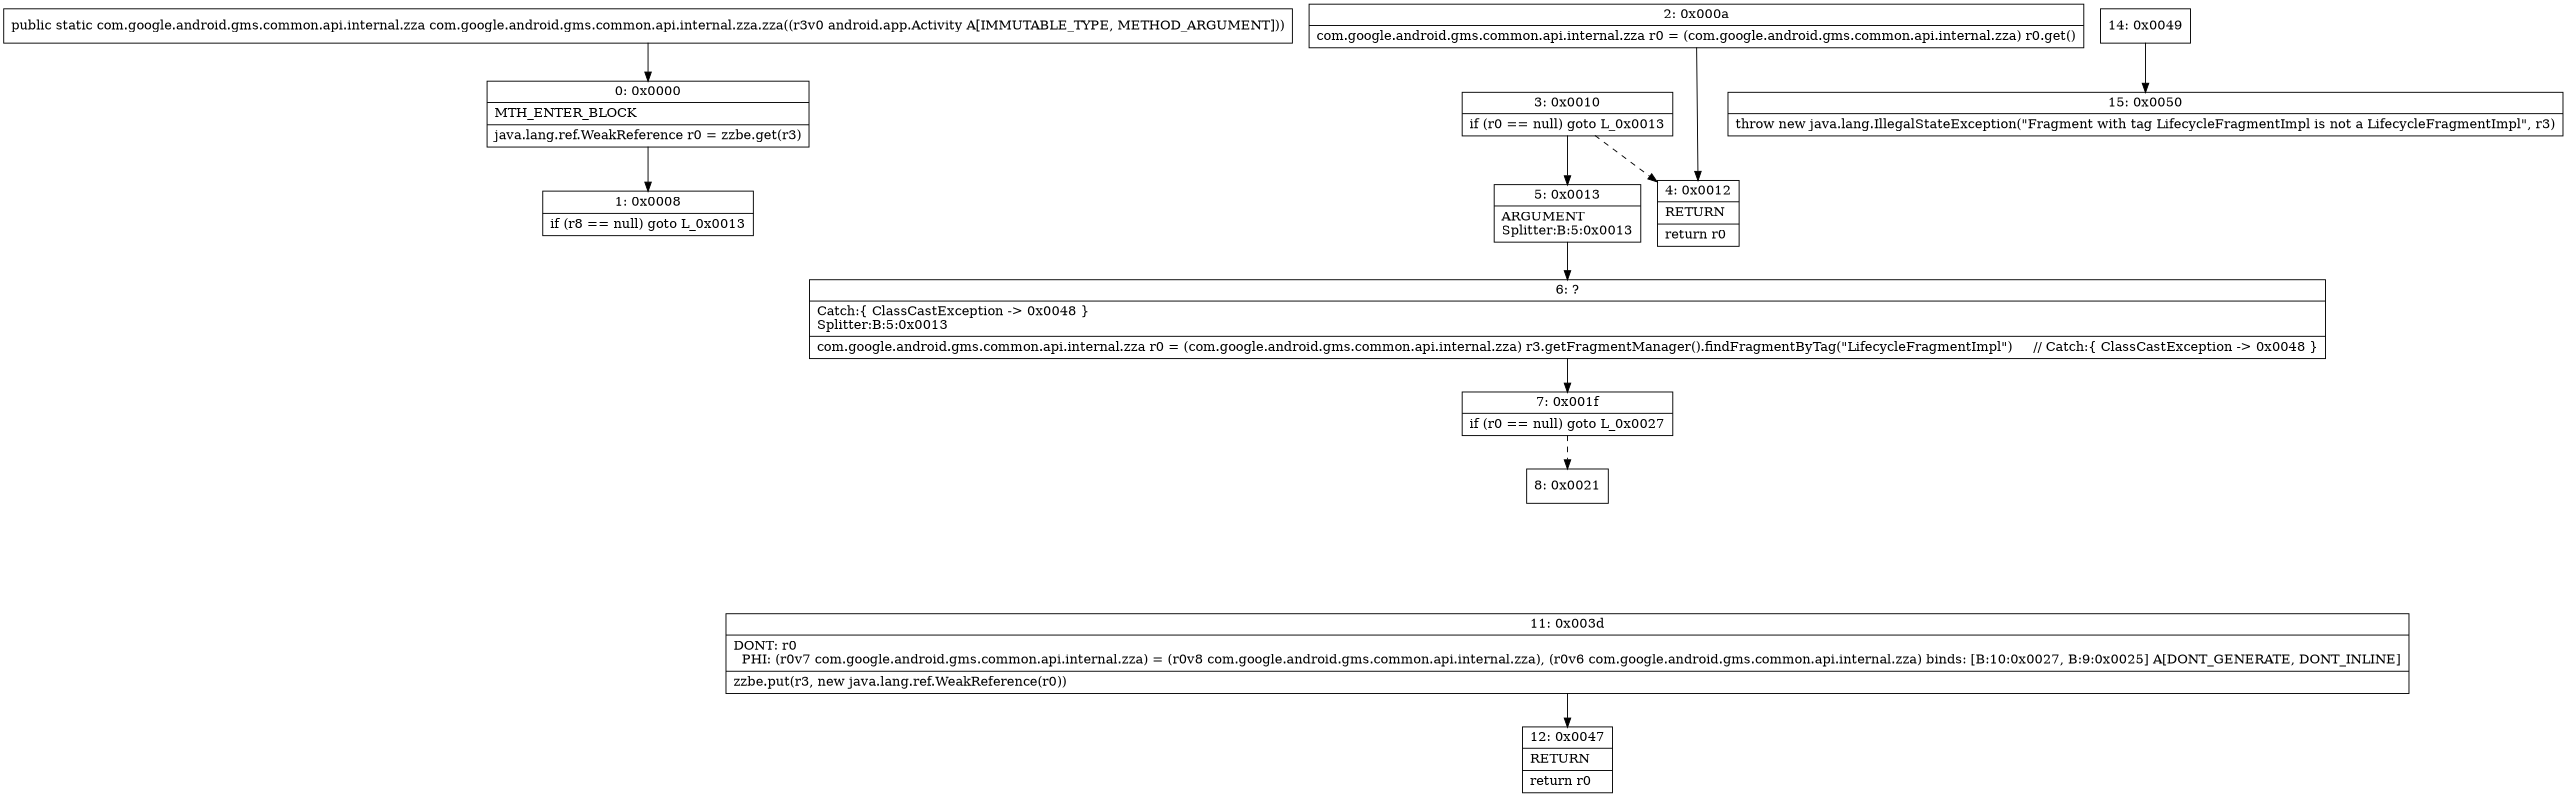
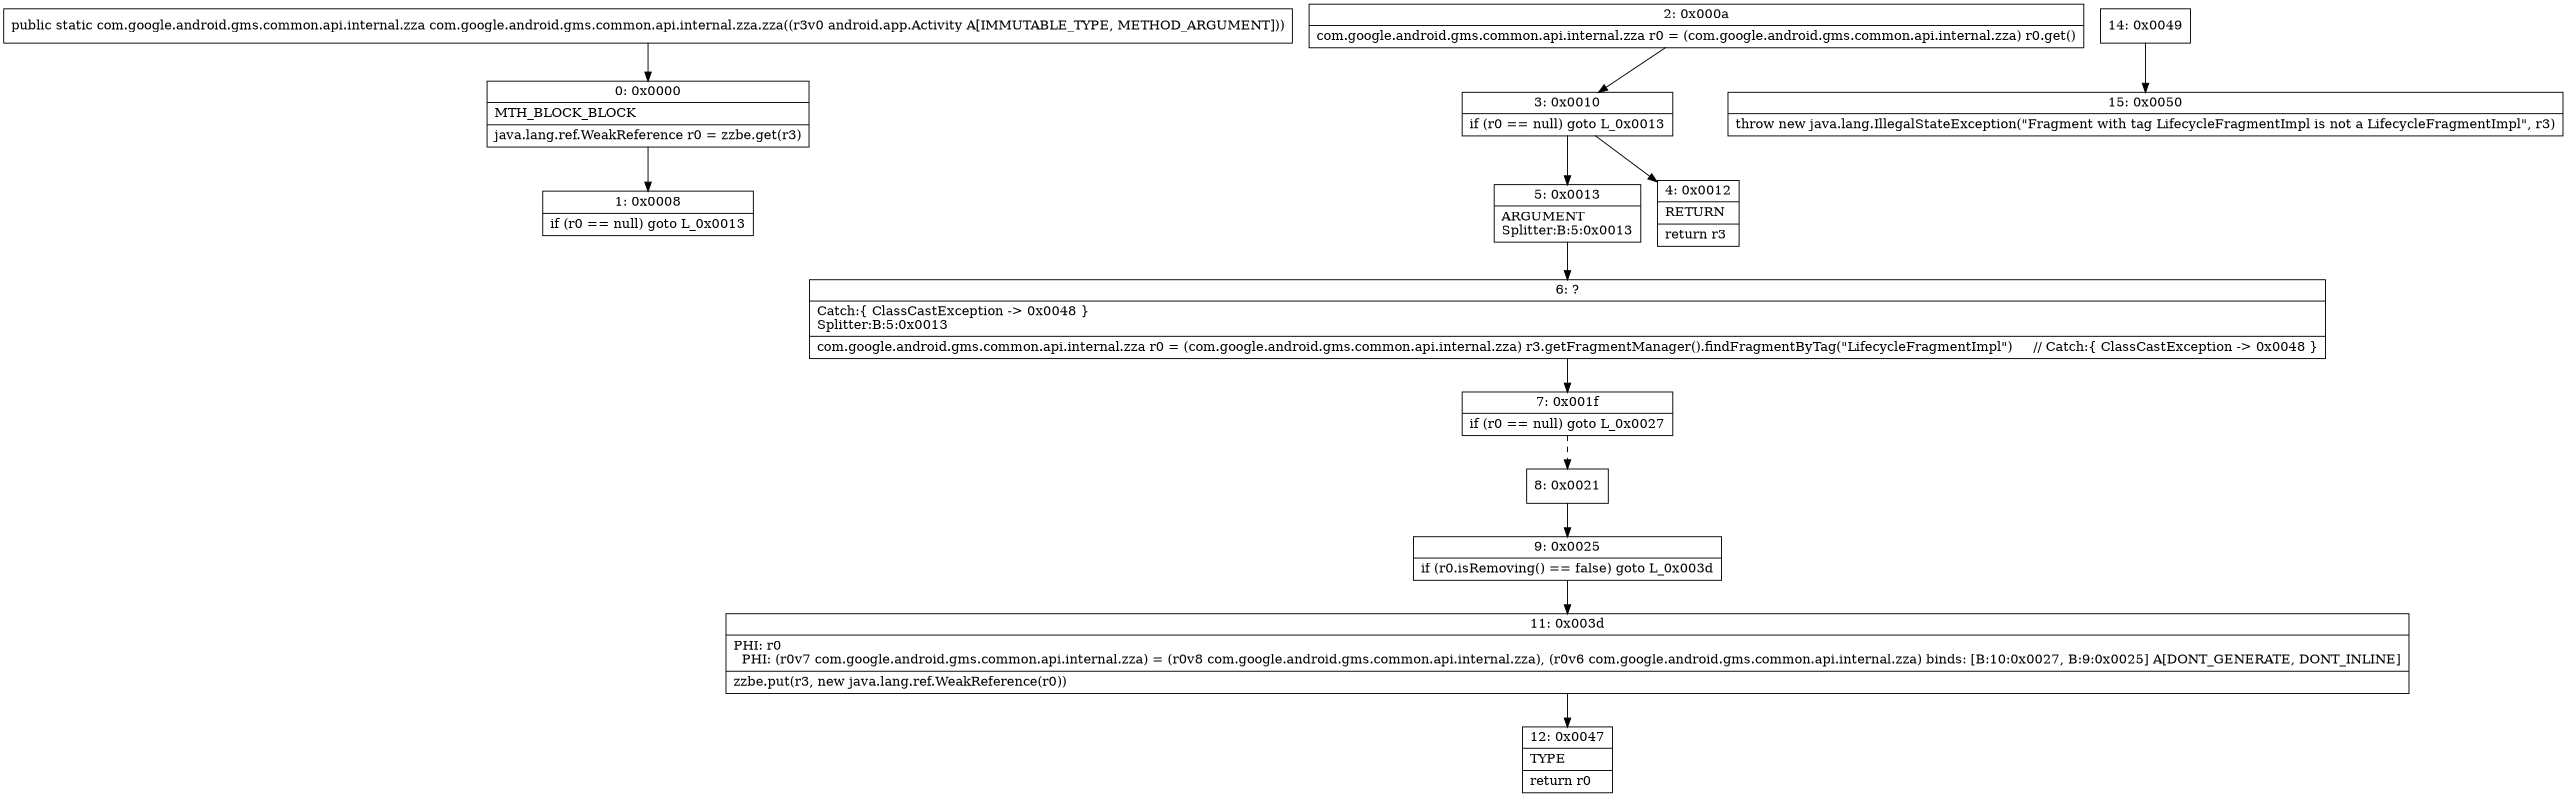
(1697, 109) -> (1636, 67)
(566, 113) -> (565, 113)
(1622, 156) -> (1622, 156)
(648, 224) -> (648, 224)
(1696, 235) -> (1696, 235)
none -> (1567, 559)
(767, 646) -> (760, 646)
(1560, 759) -> (1548, 759)
